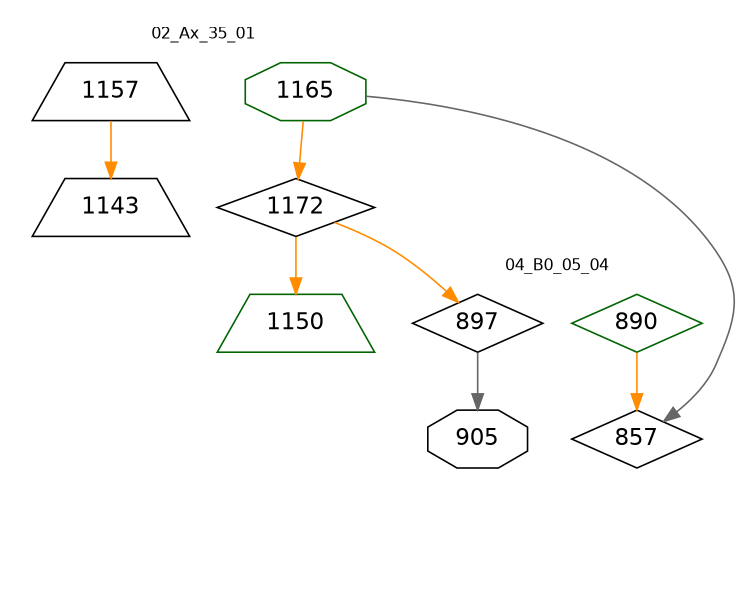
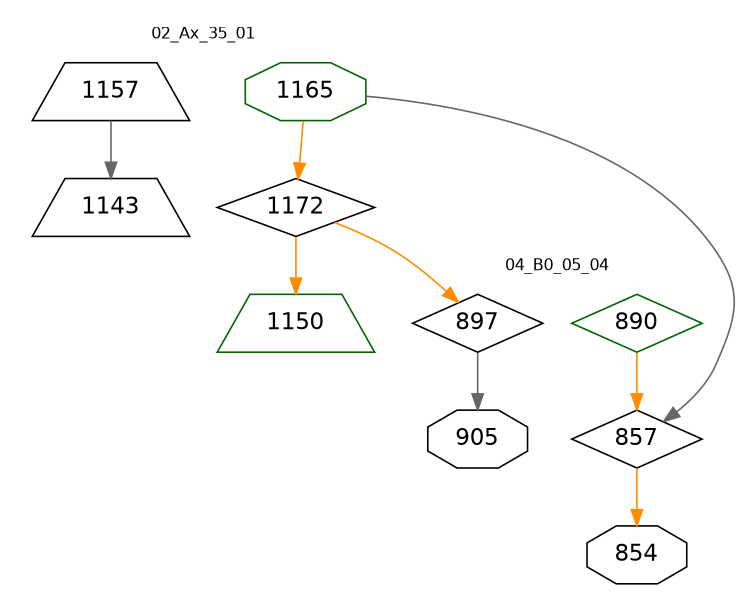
(111, 142) -> (111, 142)
none -> (637, 555)
